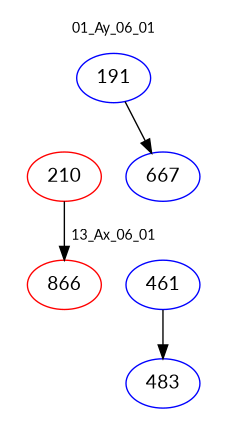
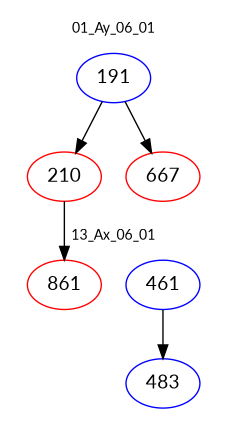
none -> (92, 121)
(163, 177) -> (163, 177)
(64, 285) -> (64, 285)
